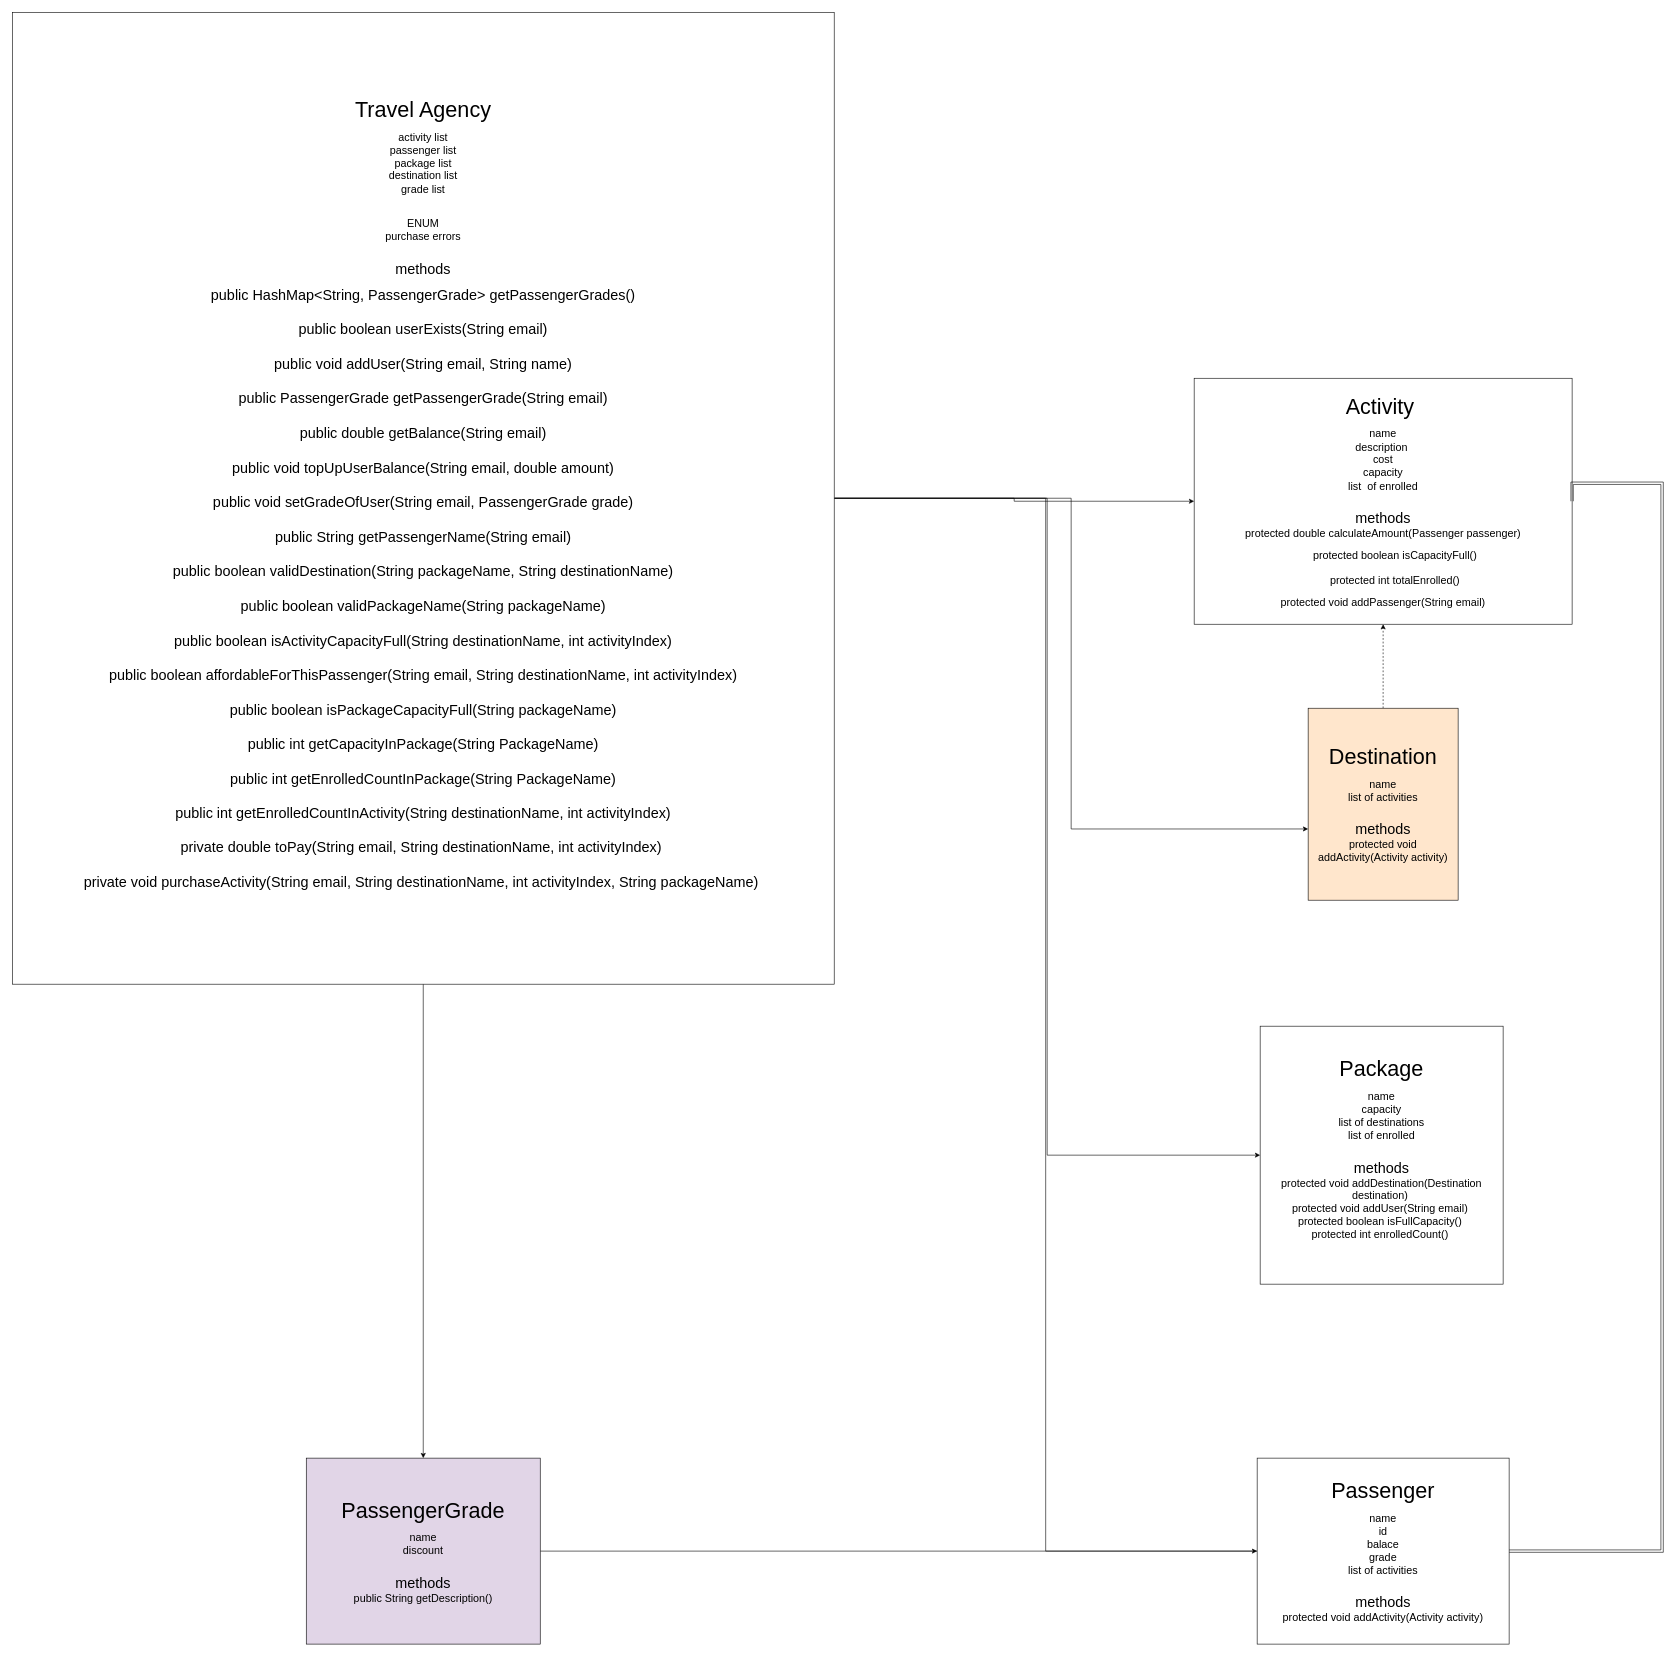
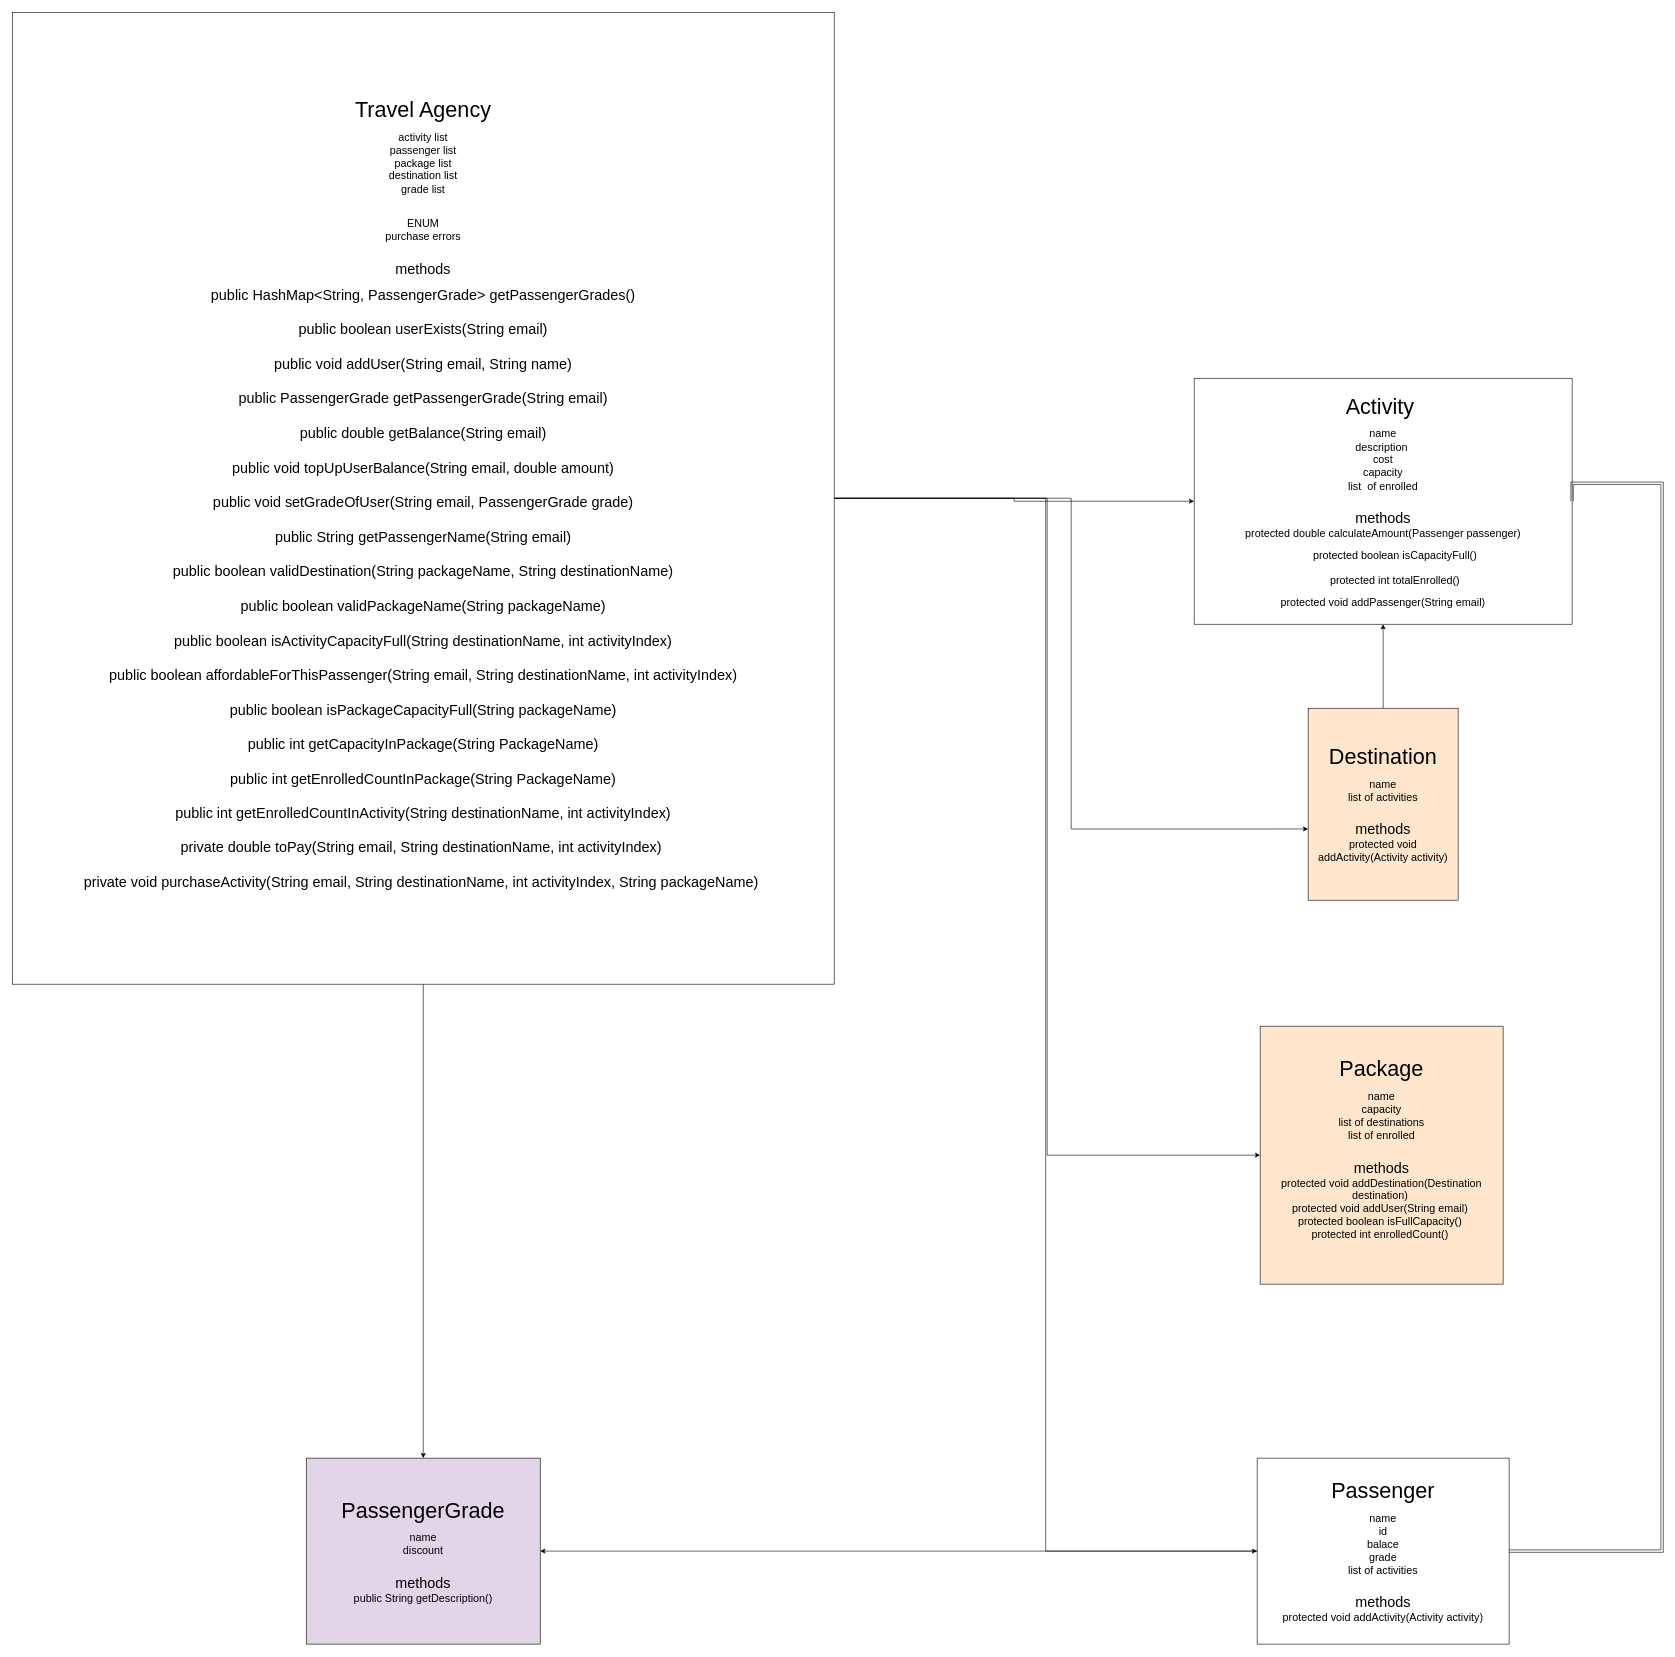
(1383, 668) -> (1383, 668)
(1382, 1155) -> (1382, 1155)
(543, 1551) -> (545, 1551)
